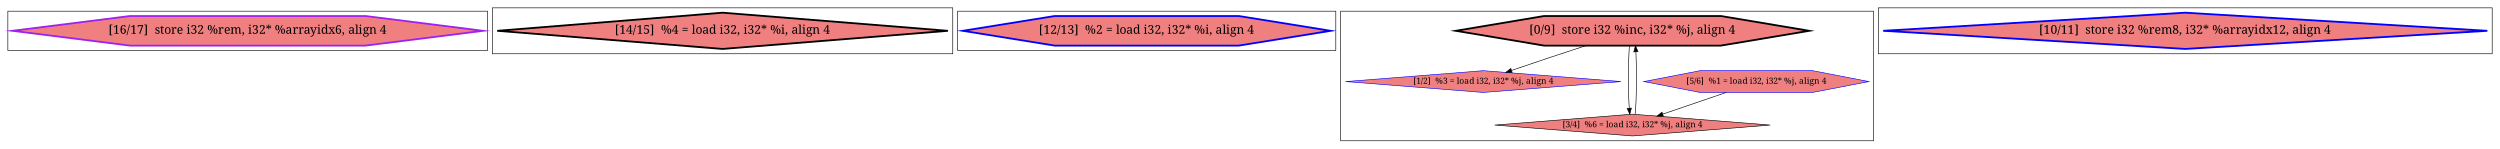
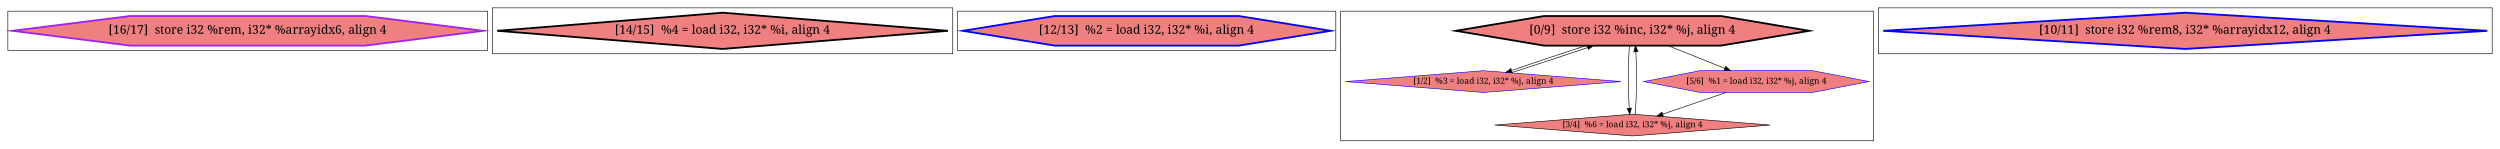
none -> (1696, 57)
none -> (1549, 60)
